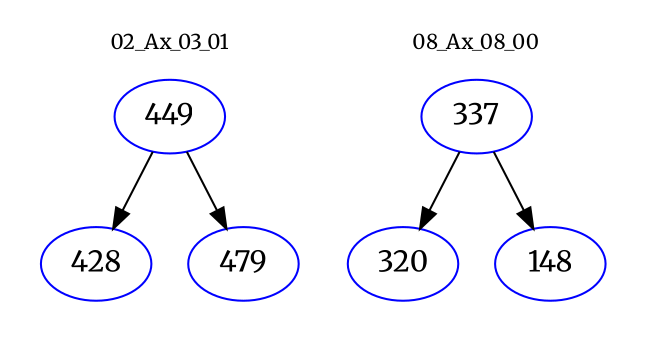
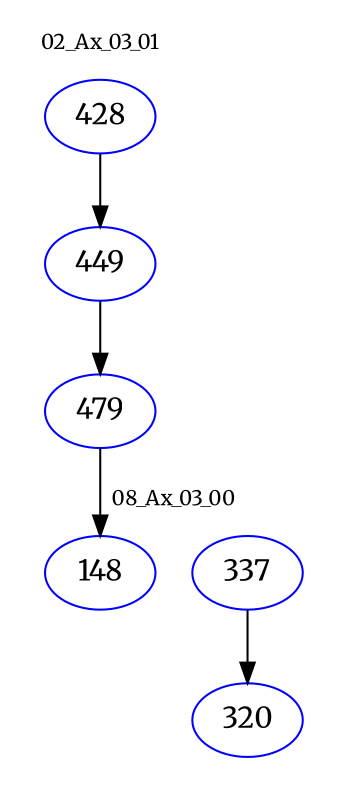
(477, 44) -> (174, 500)
(138, 181) -> (100, 180)
(509, 181) -> (100, 493)
